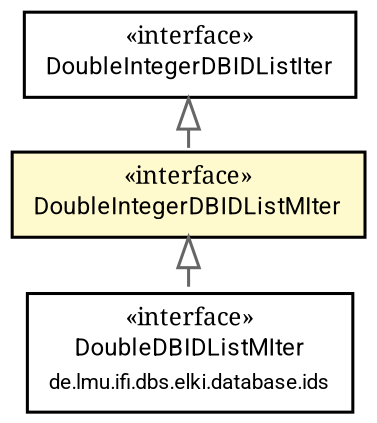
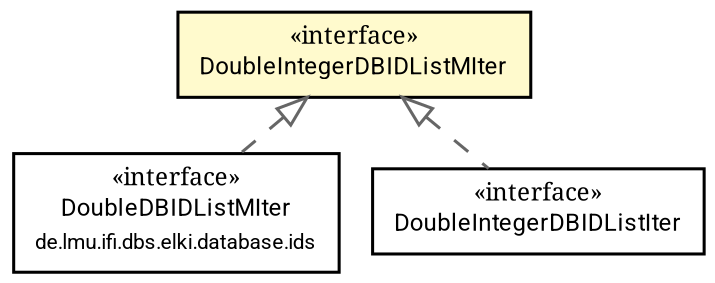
(189, 141) -> (457, 143)
